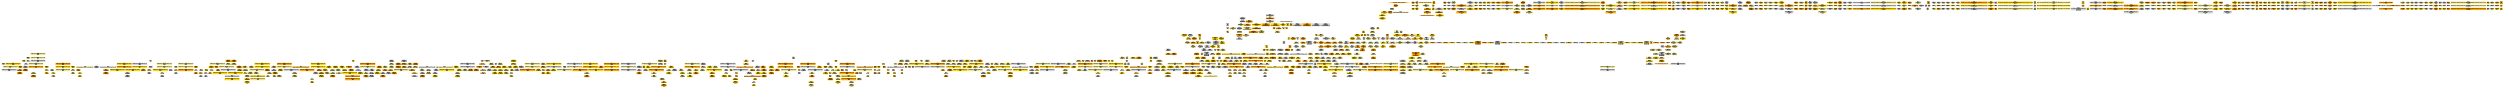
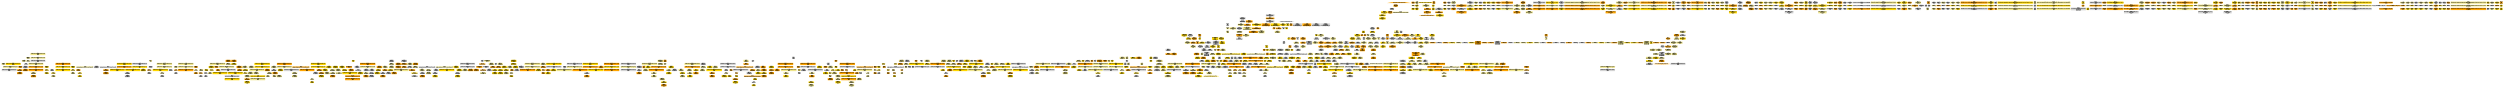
(1287, 50) -> (1287, 50)
(1273, 58) -> (1273, 58)
none -> (36, 70)
(63, 70) -> (63, 70)
